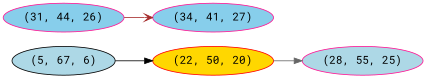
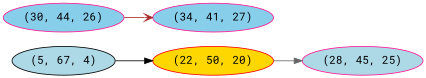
(64, 18) -> (64, 18)
(64, 61) -> (64, 61)
(363, 61) -> (363, 61)
